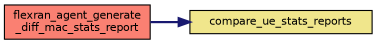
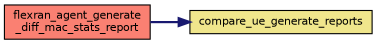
(281, 22) -> (281, 22)
